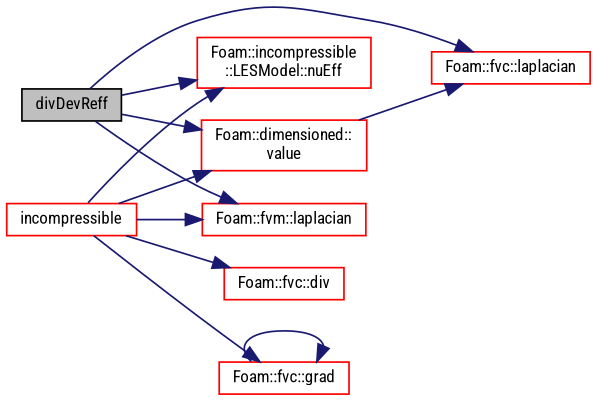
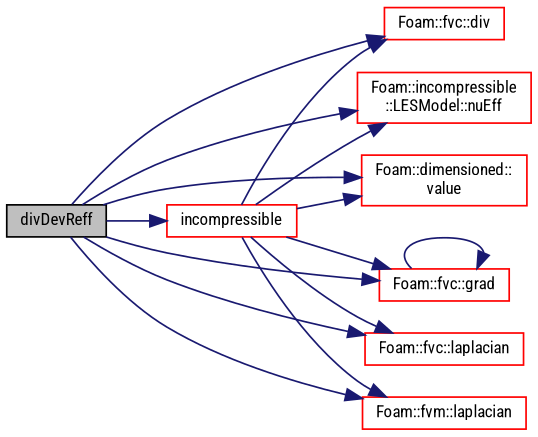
none -> (206, 99)
(403, 105) -> (310, 286)
none -> (128, 221)
none -> (233, 264)
